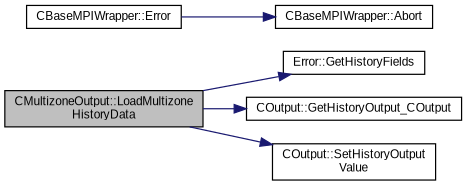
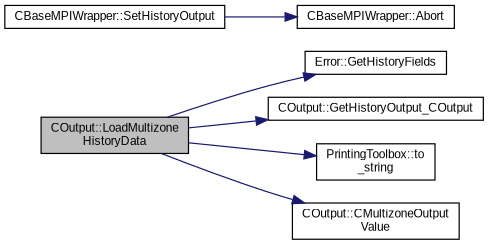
(104, 17) -> (115, 17)
(104, 109) -> (115, 135)
(354, 162) -> (376, 221)
none -> (376, 162)
